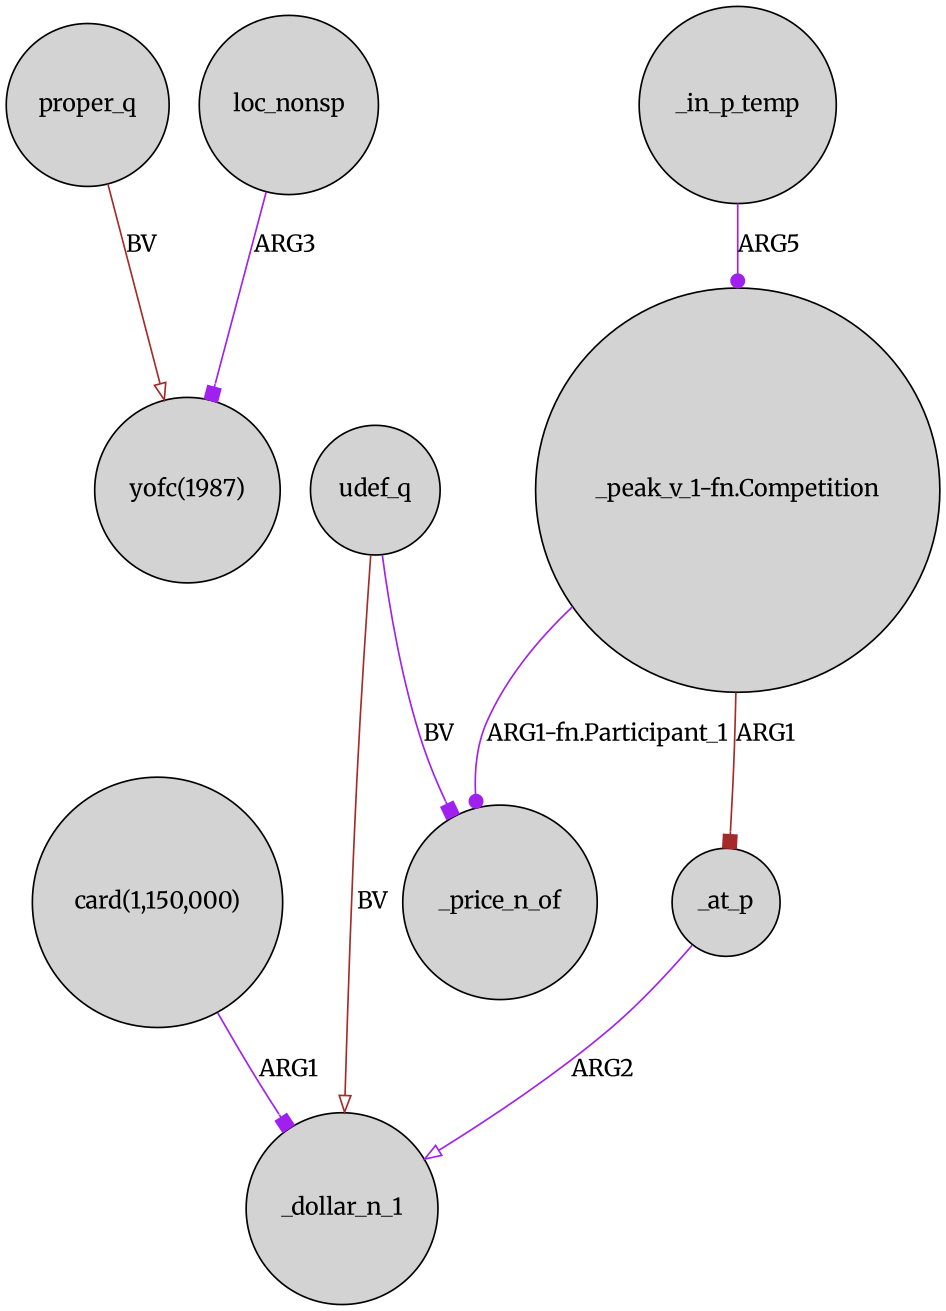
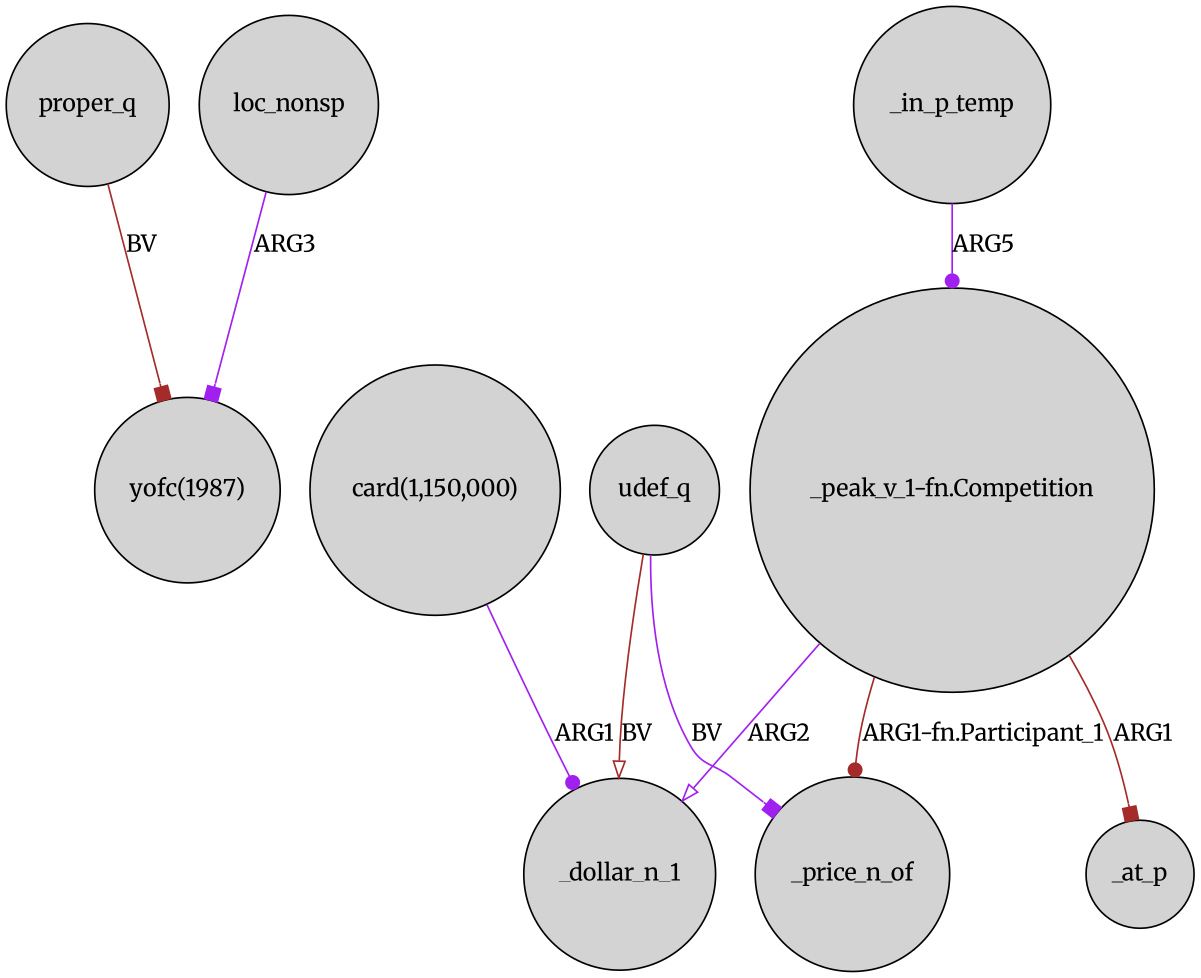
(134, 284) -> (134, 284)
(503, 691) -> (863, 720)
(574, 1058) -> (757, 716)
(248, 1064) -> (528, 691)
